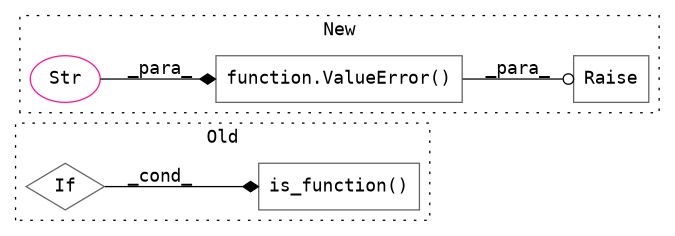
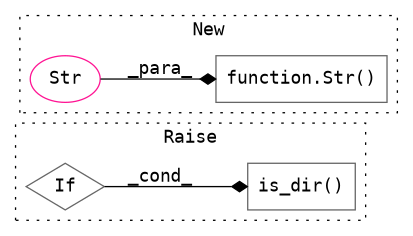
(339, 79) -> (301, 79)
(611, 79) -> none
(223, 138) -> (191, 138)
(339, 187) -> (301, 187)
